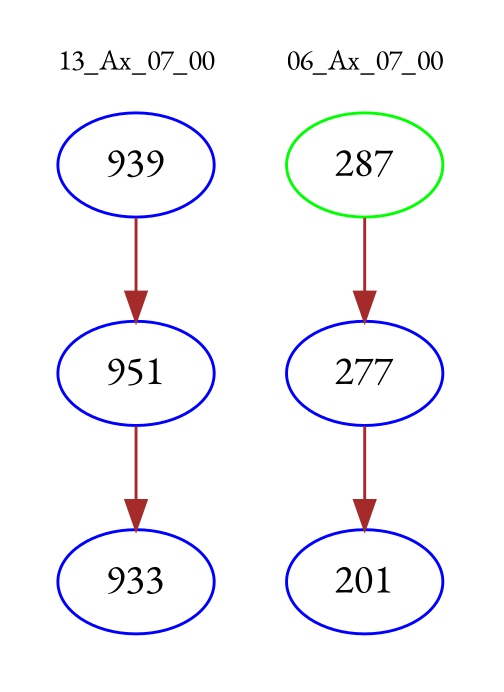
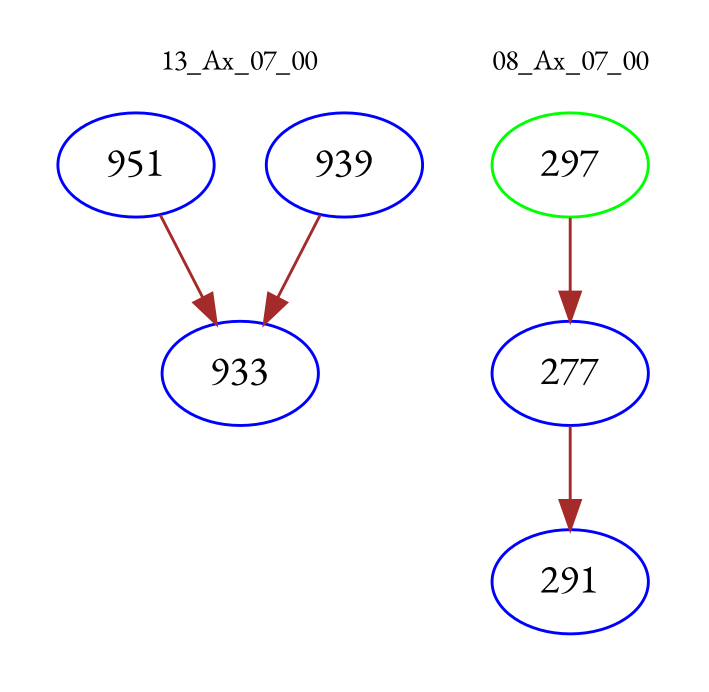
(366, 62) -> (572, 62)
(365, 165) -> (570, 165)
(136, 255) -> (299, 256)
(365, 582) -> (570, 582)
